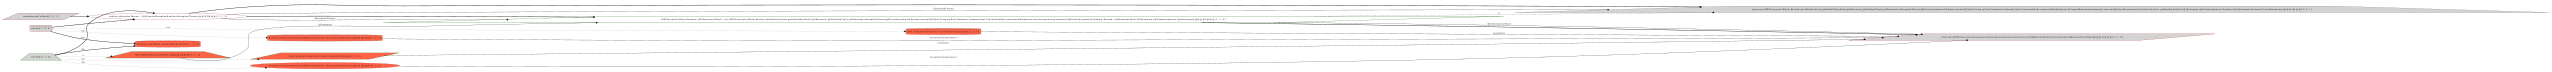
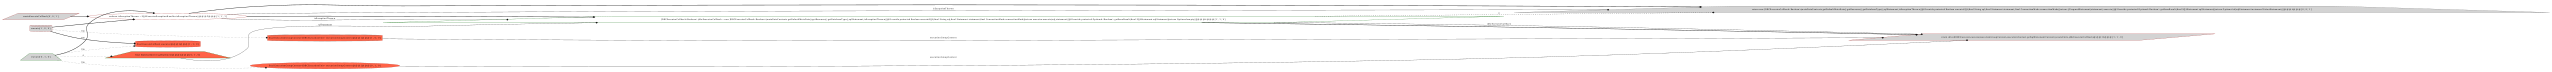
(943, 32) -> none
(94, 50) -> (94, 50)
(325, 56) -> none
